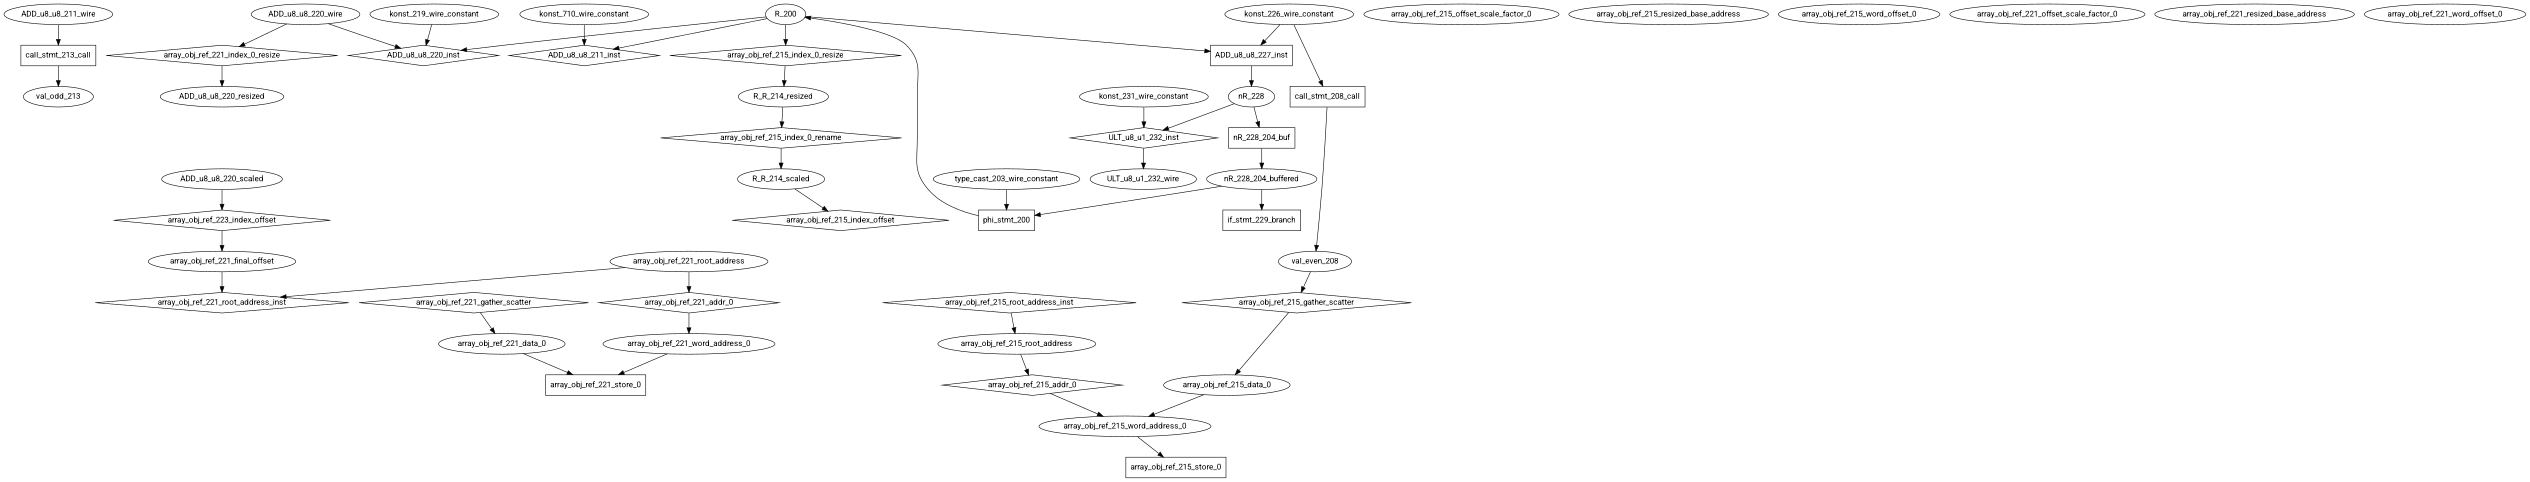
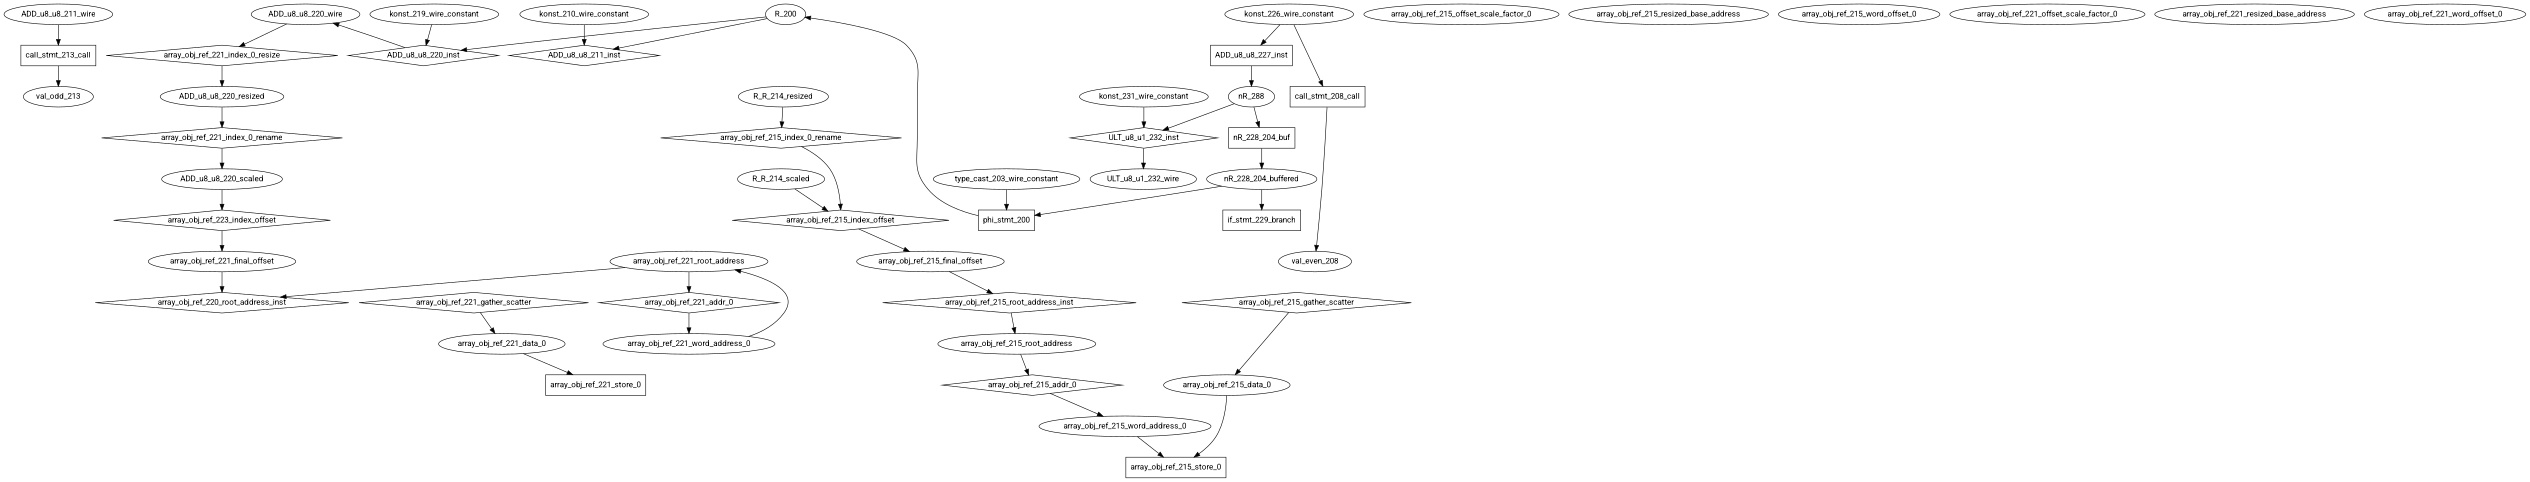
(584, 14) -> (584, 14)
(1005, 34) -> none
(362, 35) -> (372, 36)
(786, 56) -> none
(1251, 97) -> (1251, 97)
none -> (222, 138)
(781, 156) -> (830, 169)
none -> (930, 262)
(1307, 279) -> none
(222, 303) -> (222, 303)
(645, 363) -> (788, 300)
(1179, 405) -> (1220, 428)
